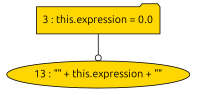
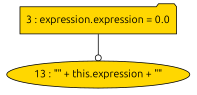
(98, 20) -> (98, 20)
